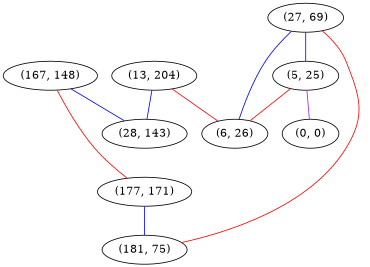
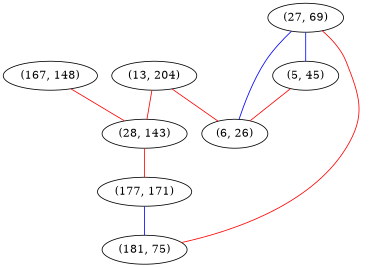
(306, 76) -> (306, 76)
(98, 105) -> (98, 105)
(149, 105) -> (149, 105)
(311, 134) -> none
(87, 138) -> (145, 163)
